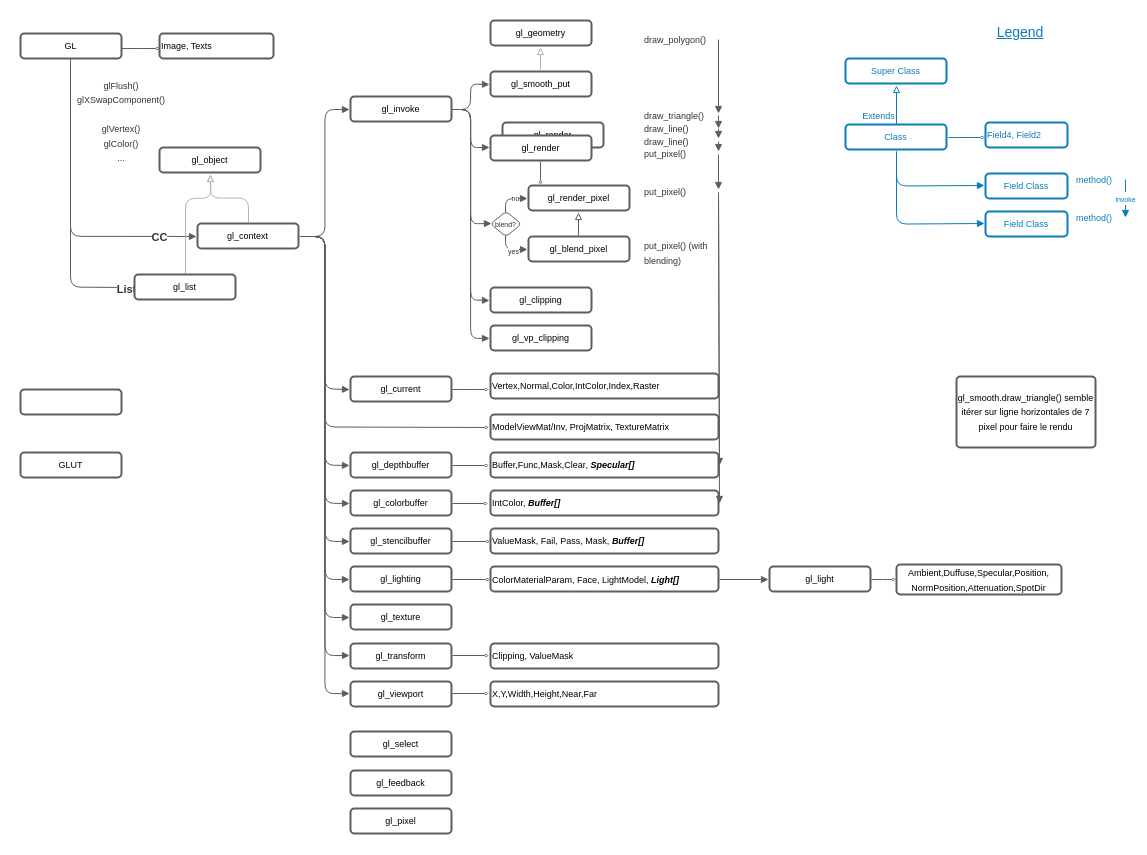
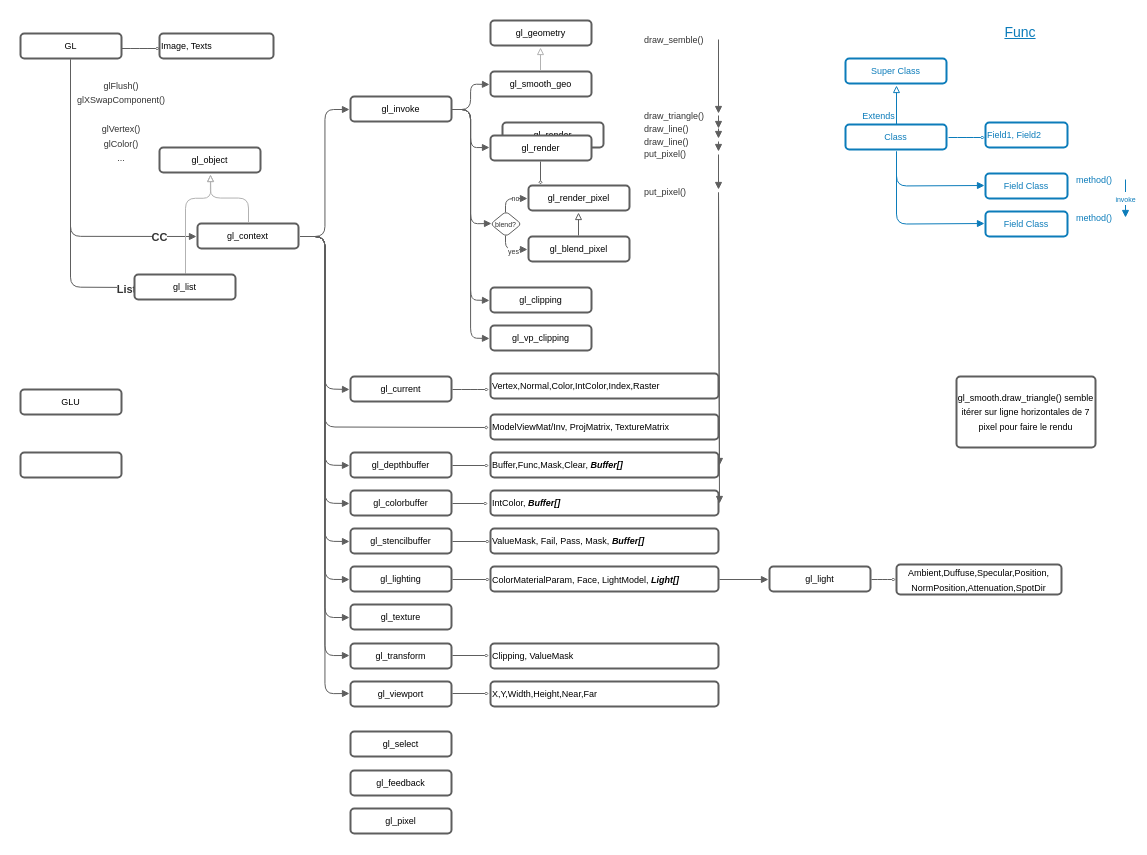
(1021, 33) -> (1021, 33)
(682, 40) -> (682, 40)
(541, 84) -> (541, 84)
(1025, 135) -> (1025, 135)
(681, 252) -> none
none -> (71, 402)
(71, 465) -> none
(596, 465) -> (591, 465)
